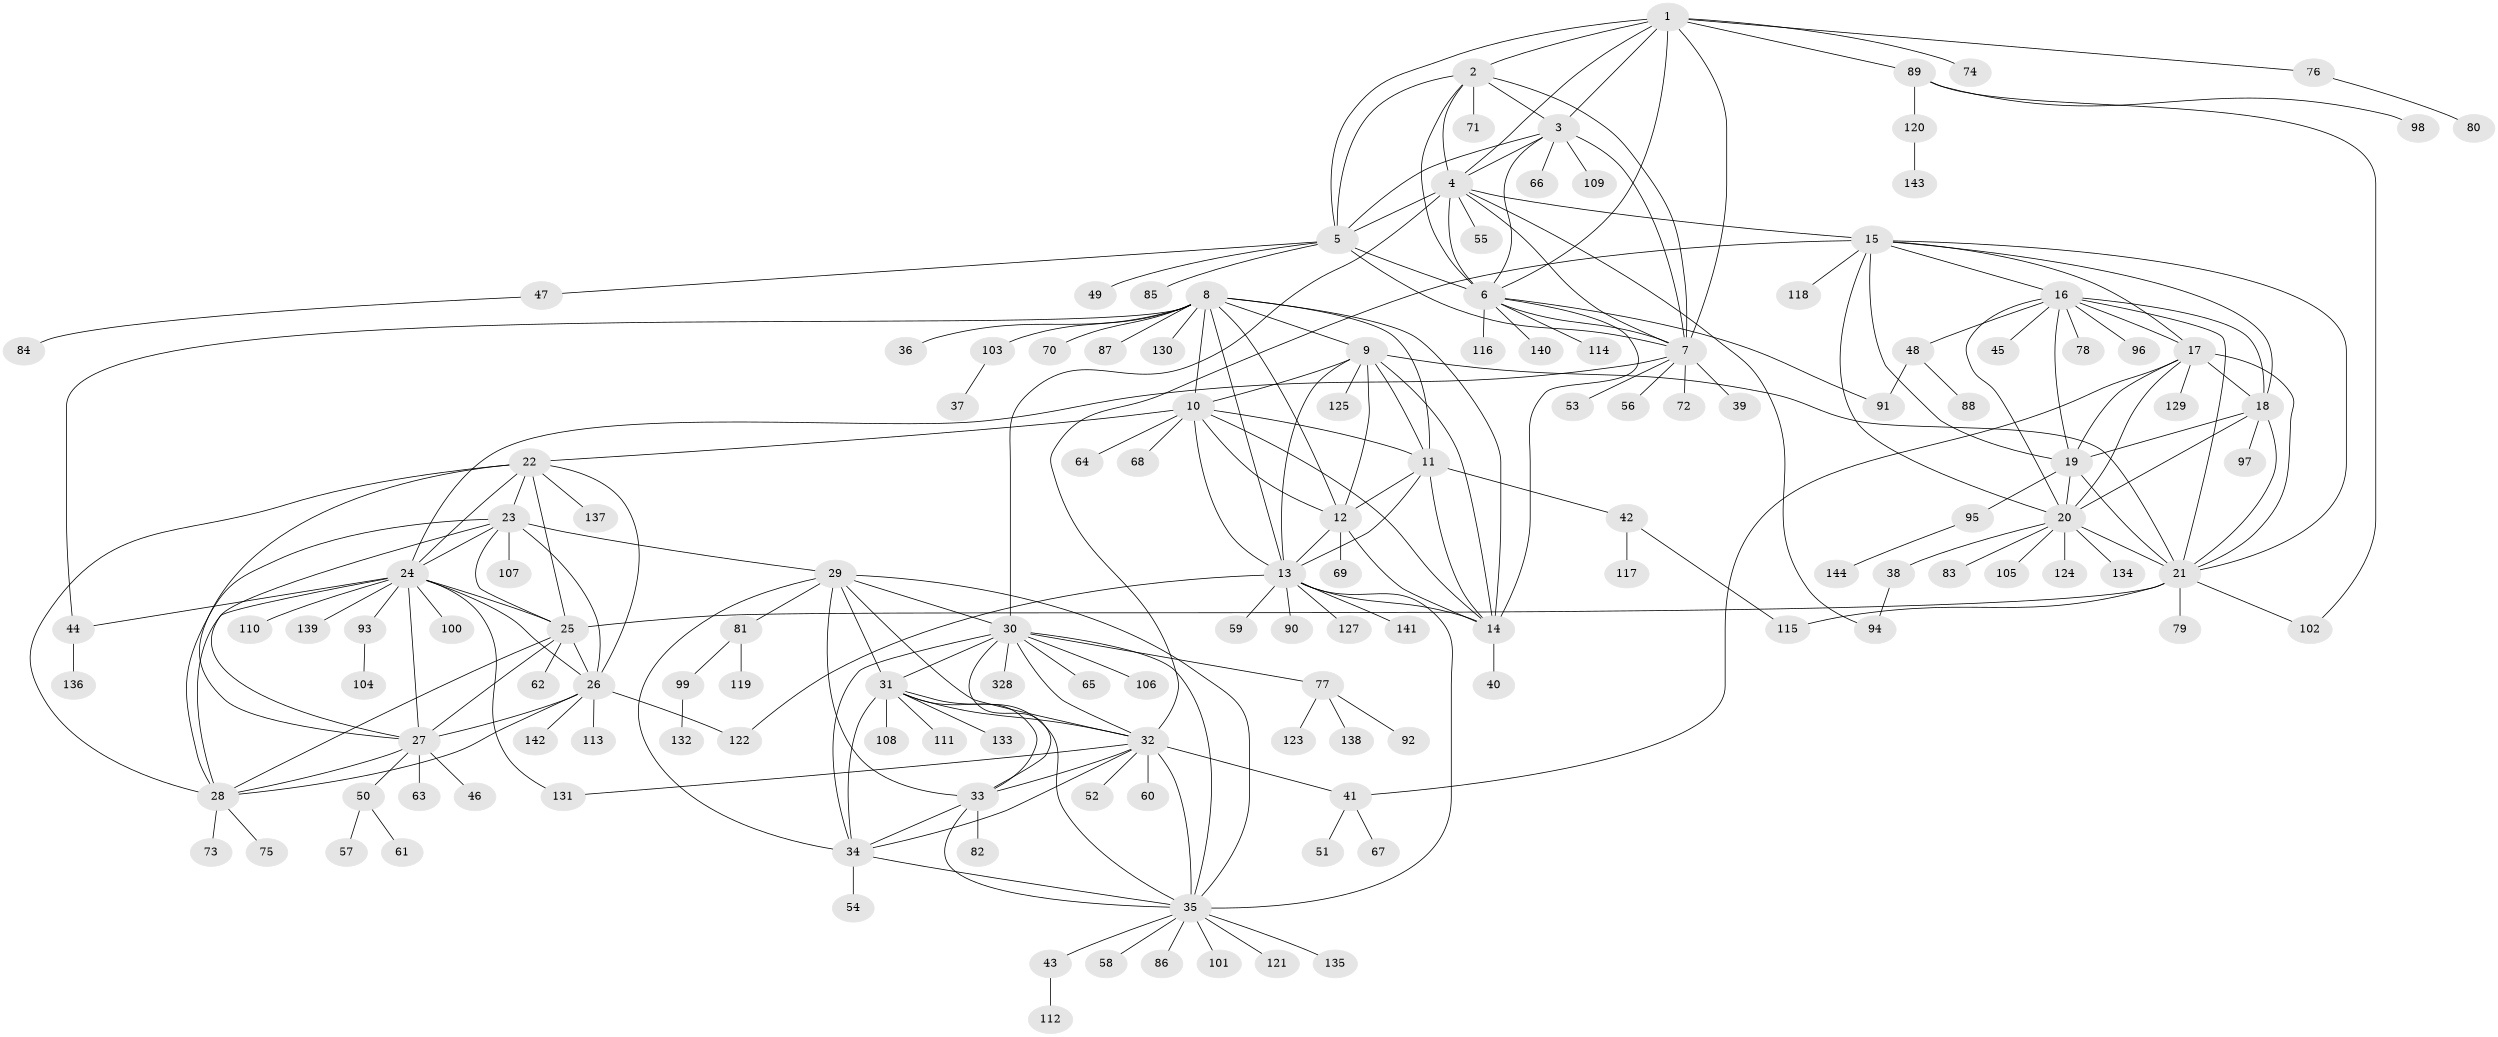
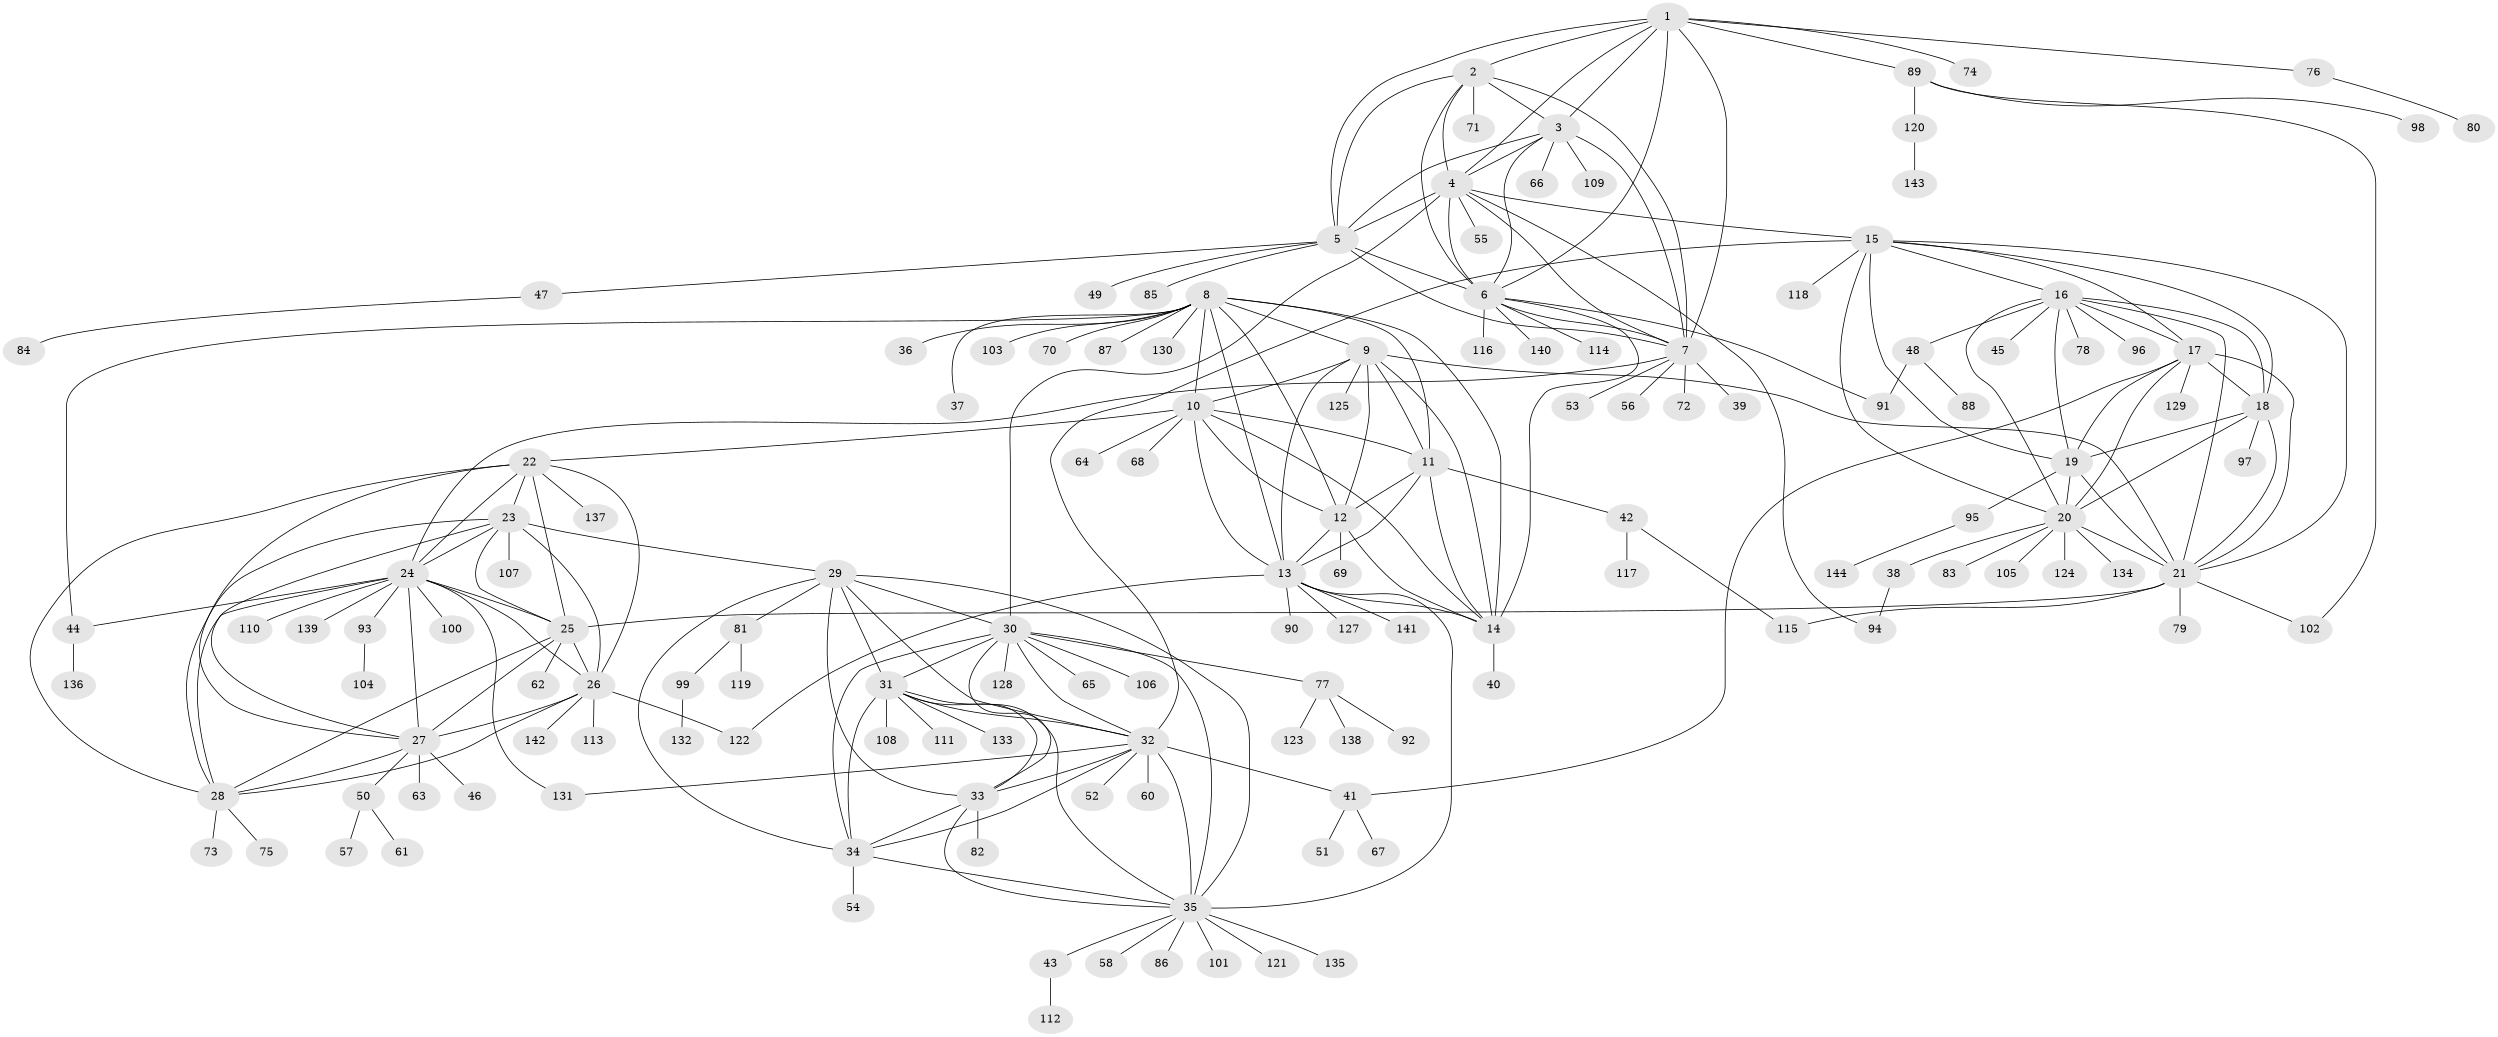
(975, 379) -> (1046, 316)
(1236, 630) -> none
(1003, 685) -> (1003, 685)
